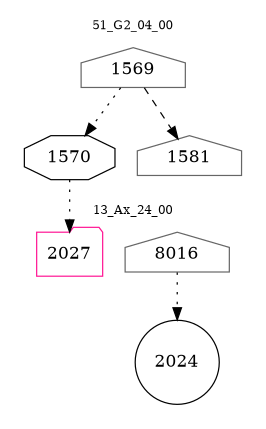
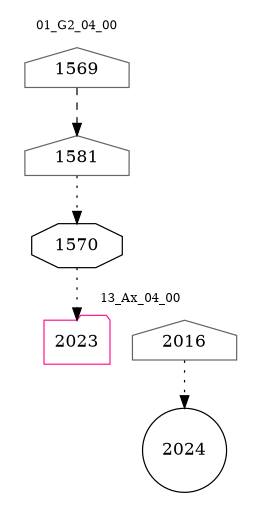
(133, 26) -> (77, 26)
(107, 107) -> (77, 193)
(133, 211) -> (141, 299)
(70, 254) -> (77, 342)
(177, 254) -> (185, 342)
